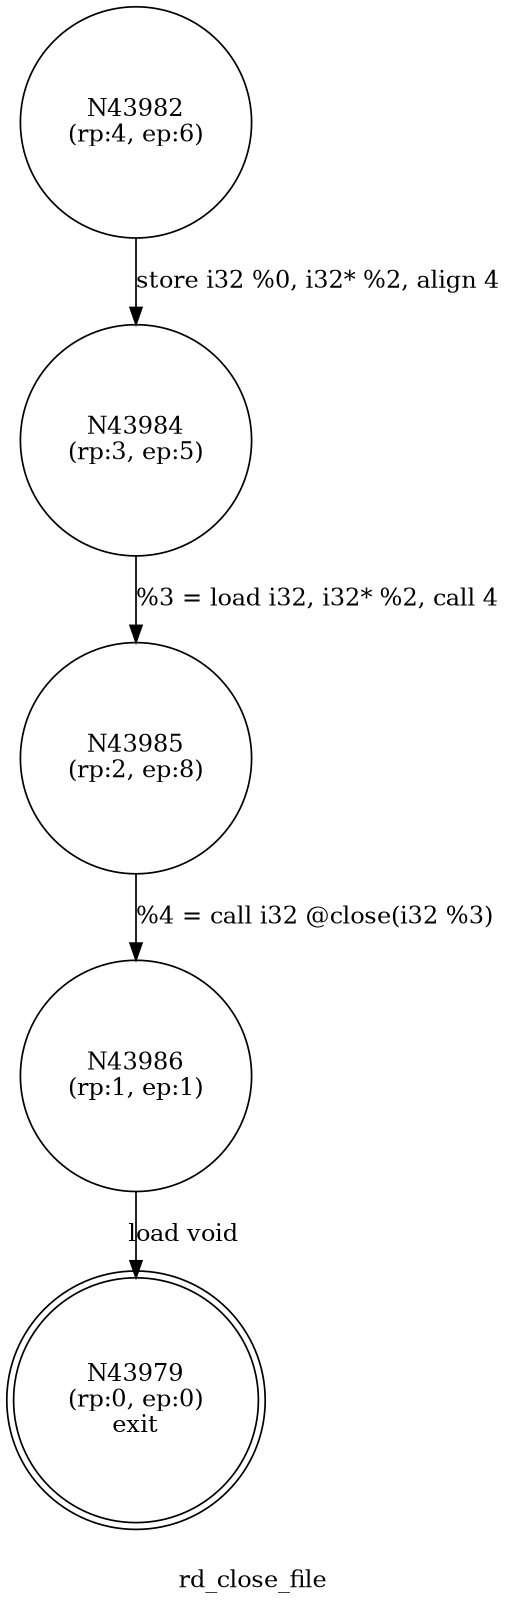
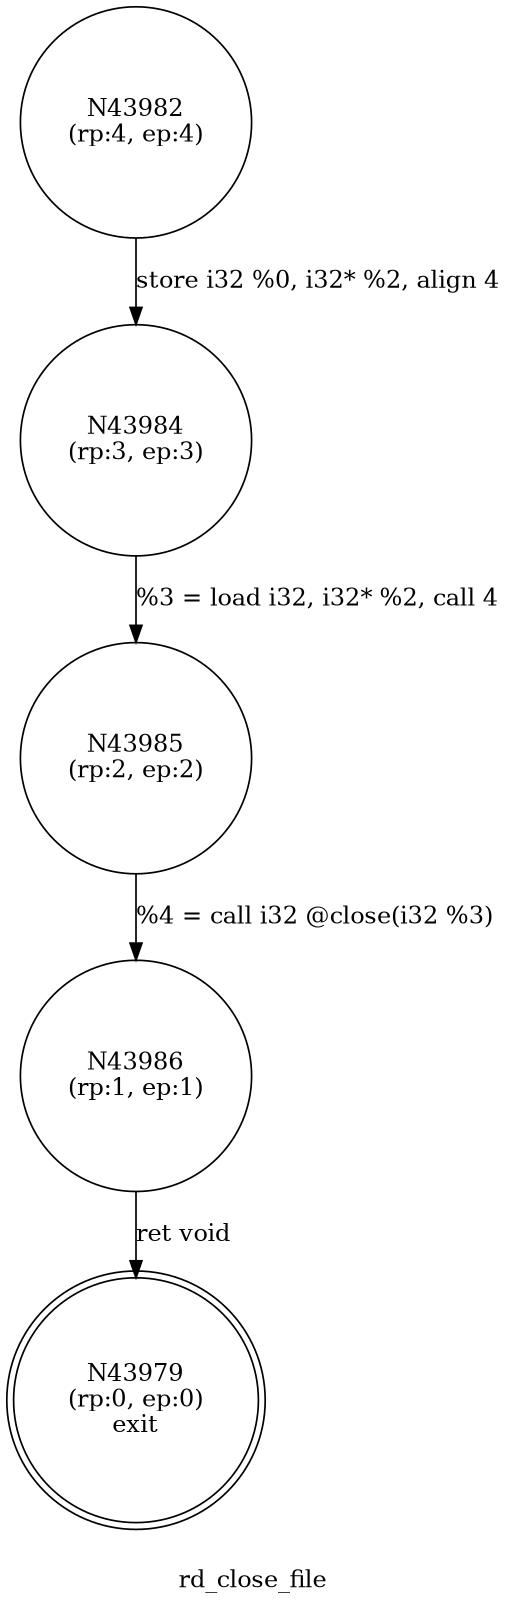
(136, 122) -> (136, 122)
(136, 440) -> (136, 440)
(136, 758) -> (136, 758)
(184, 1235) -> (184, 1235)
